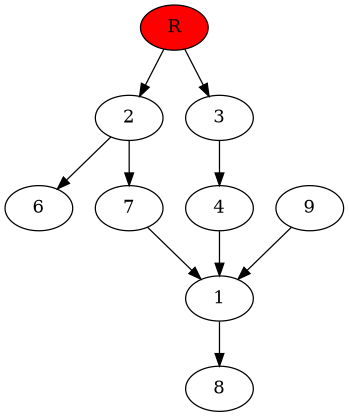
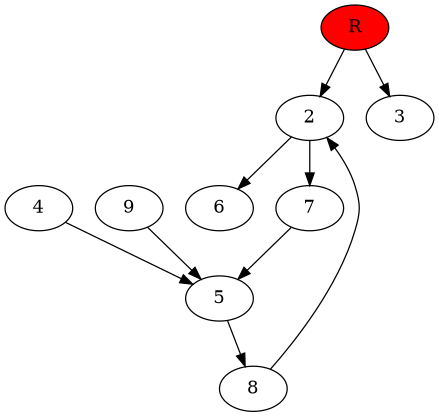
(219, 157) -> none
none -> (341, 265)
(219, 298) -> (219, 298)
